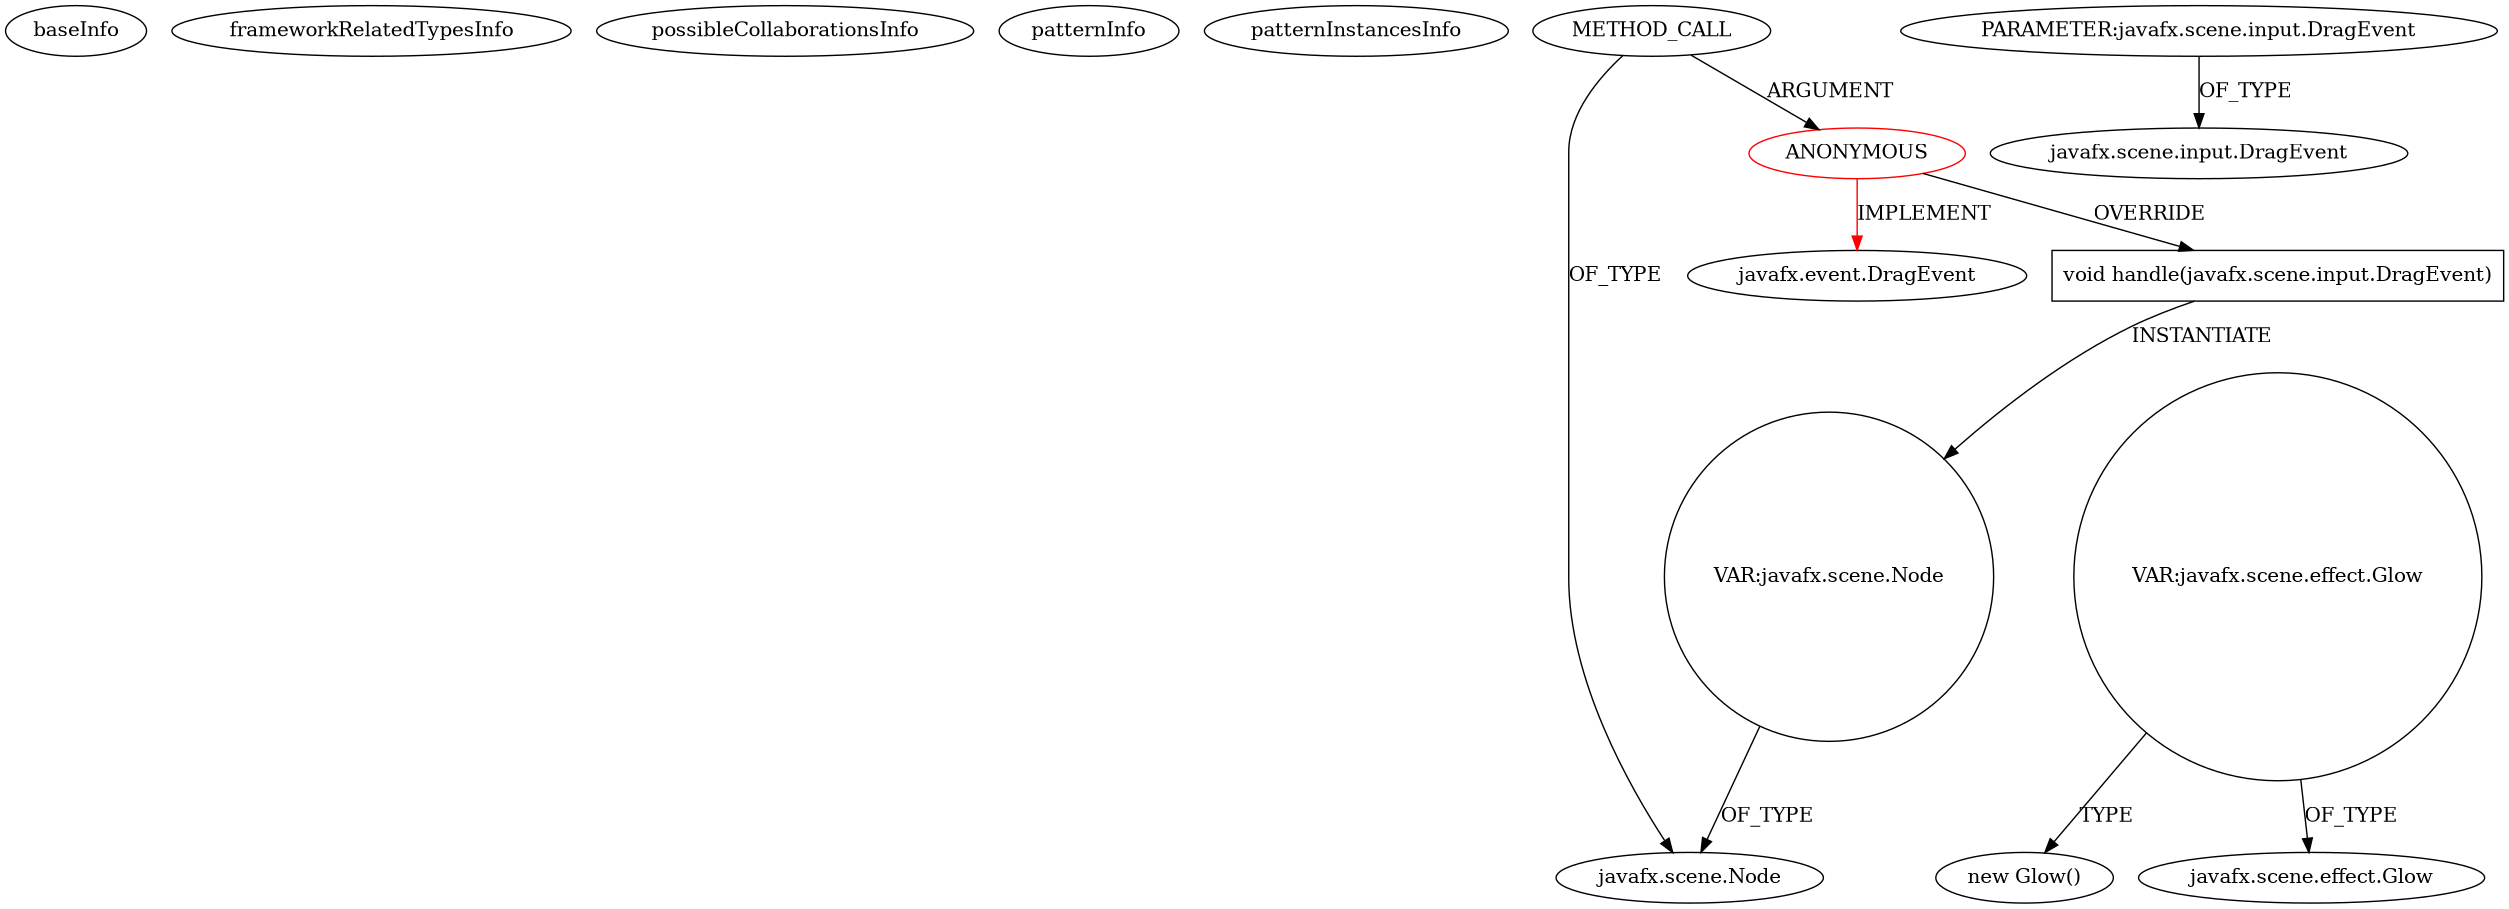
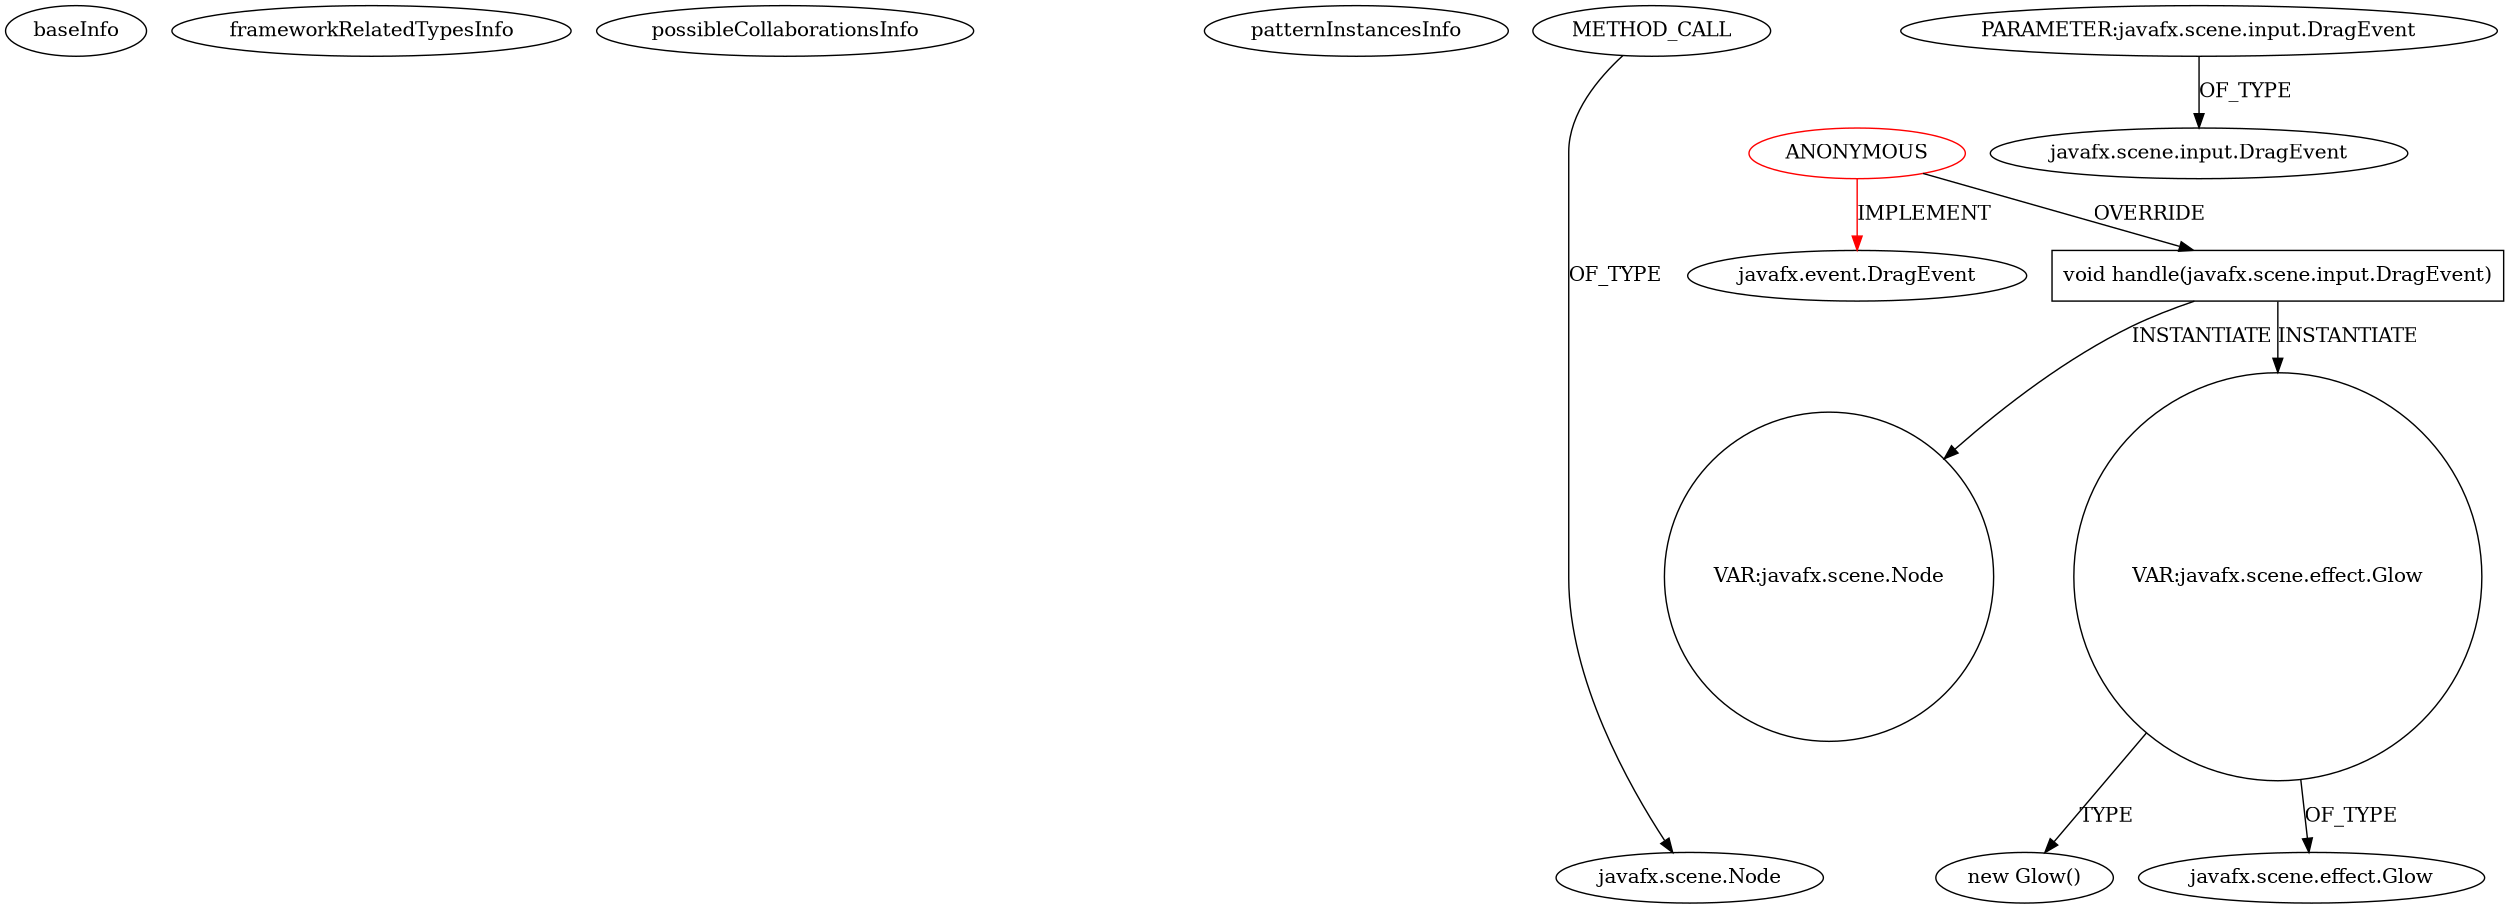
(1089, 31) -> none
(1749, 89) -> none
none -> (2278, 330)
(1733, 783) -> none
